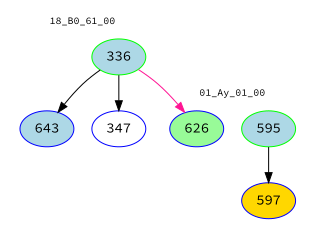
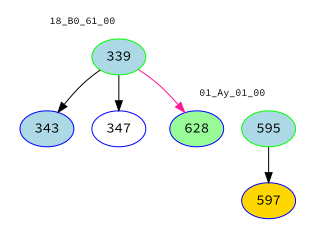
(119, 57) -> (119, 57)
(47, 129) -> (47, 129)
(197, 129) -> (197, 129)
